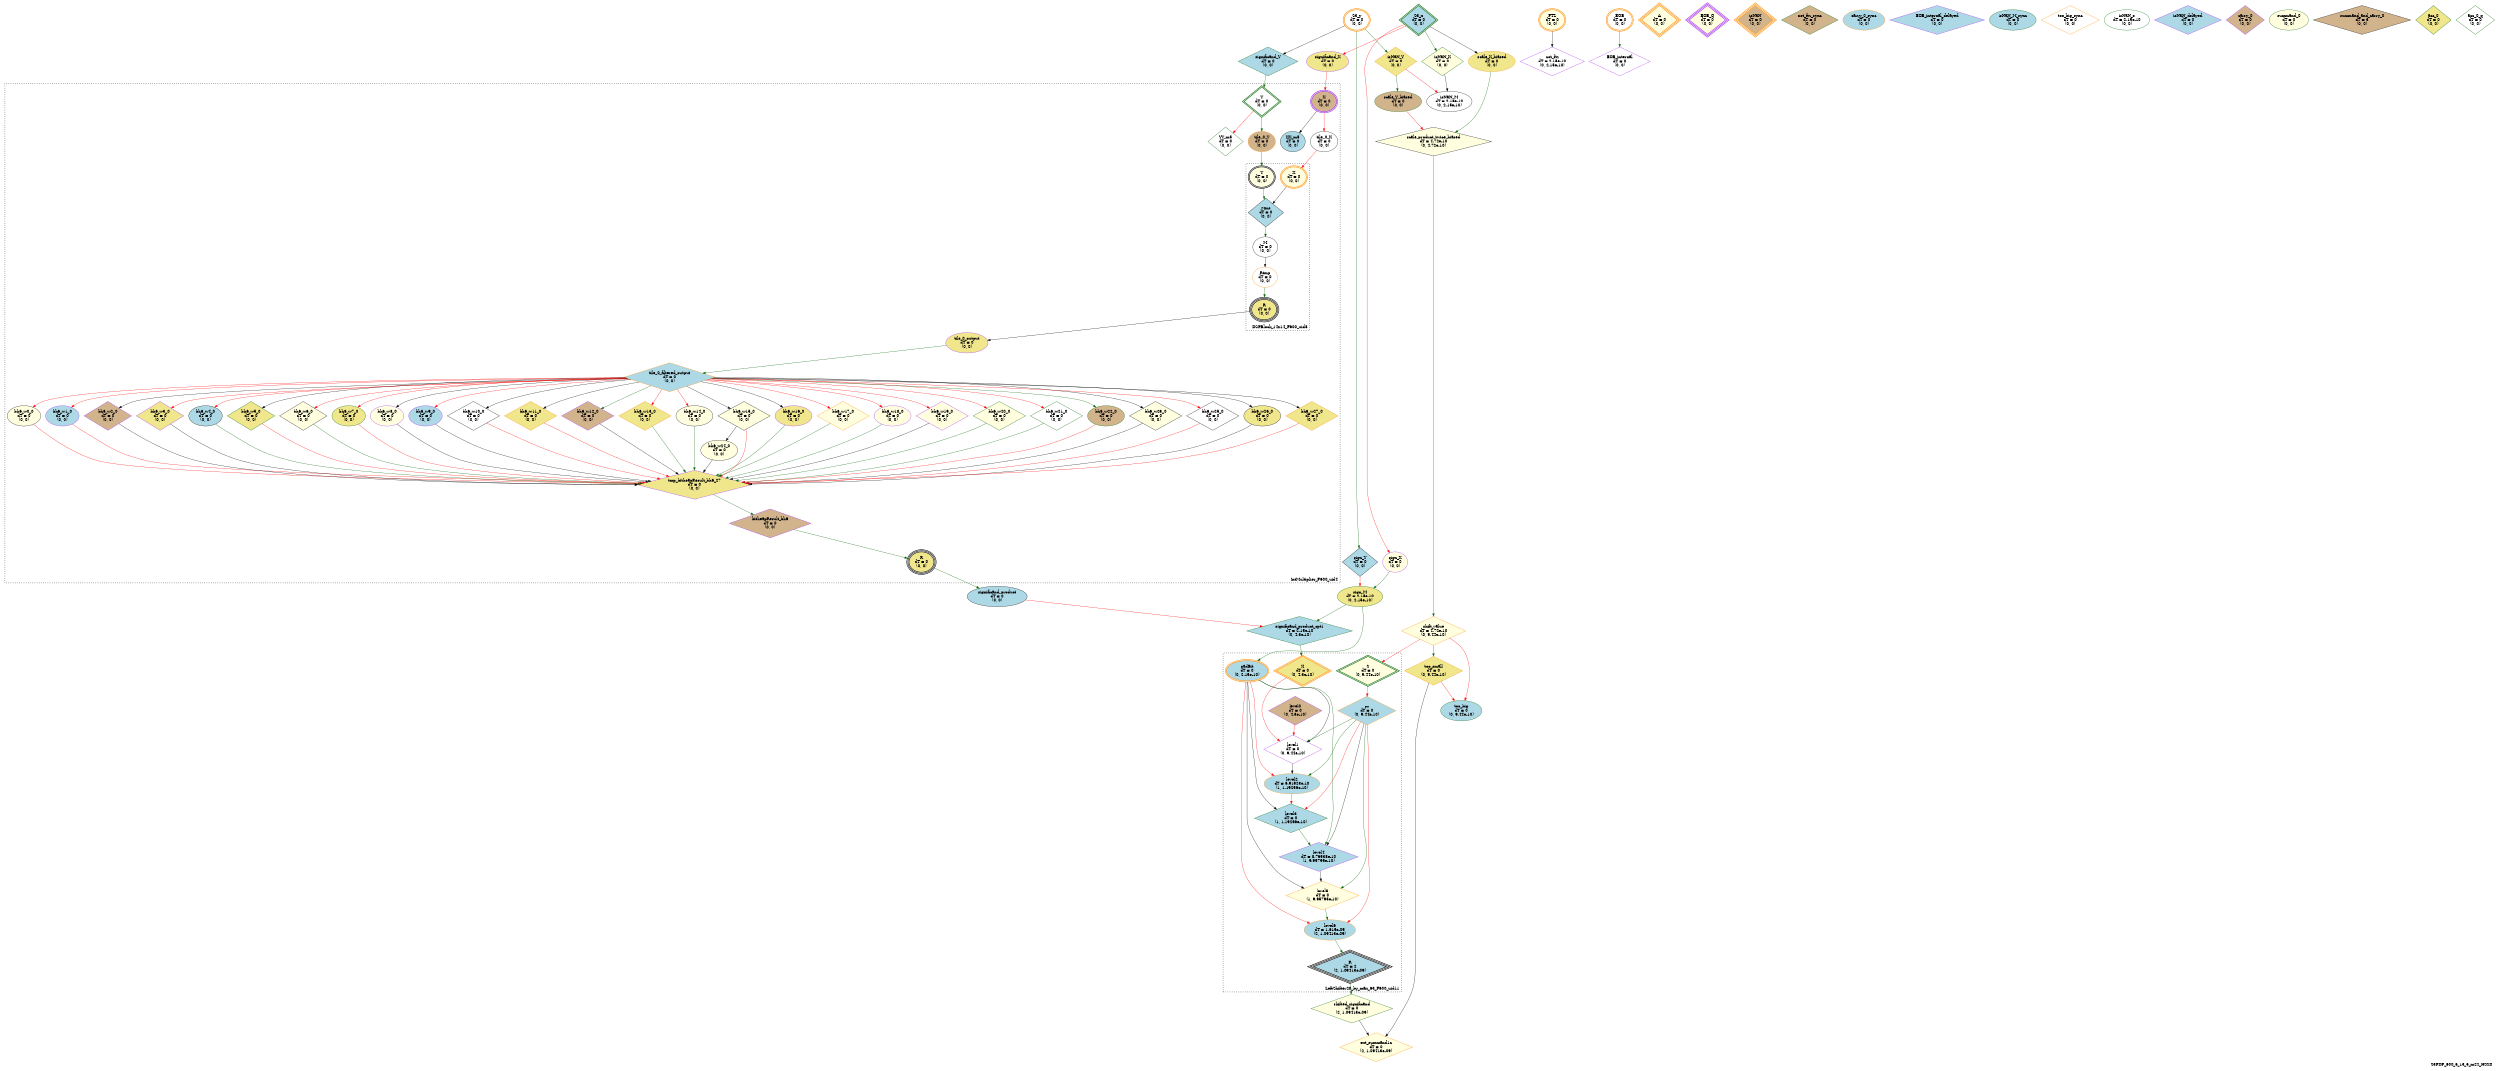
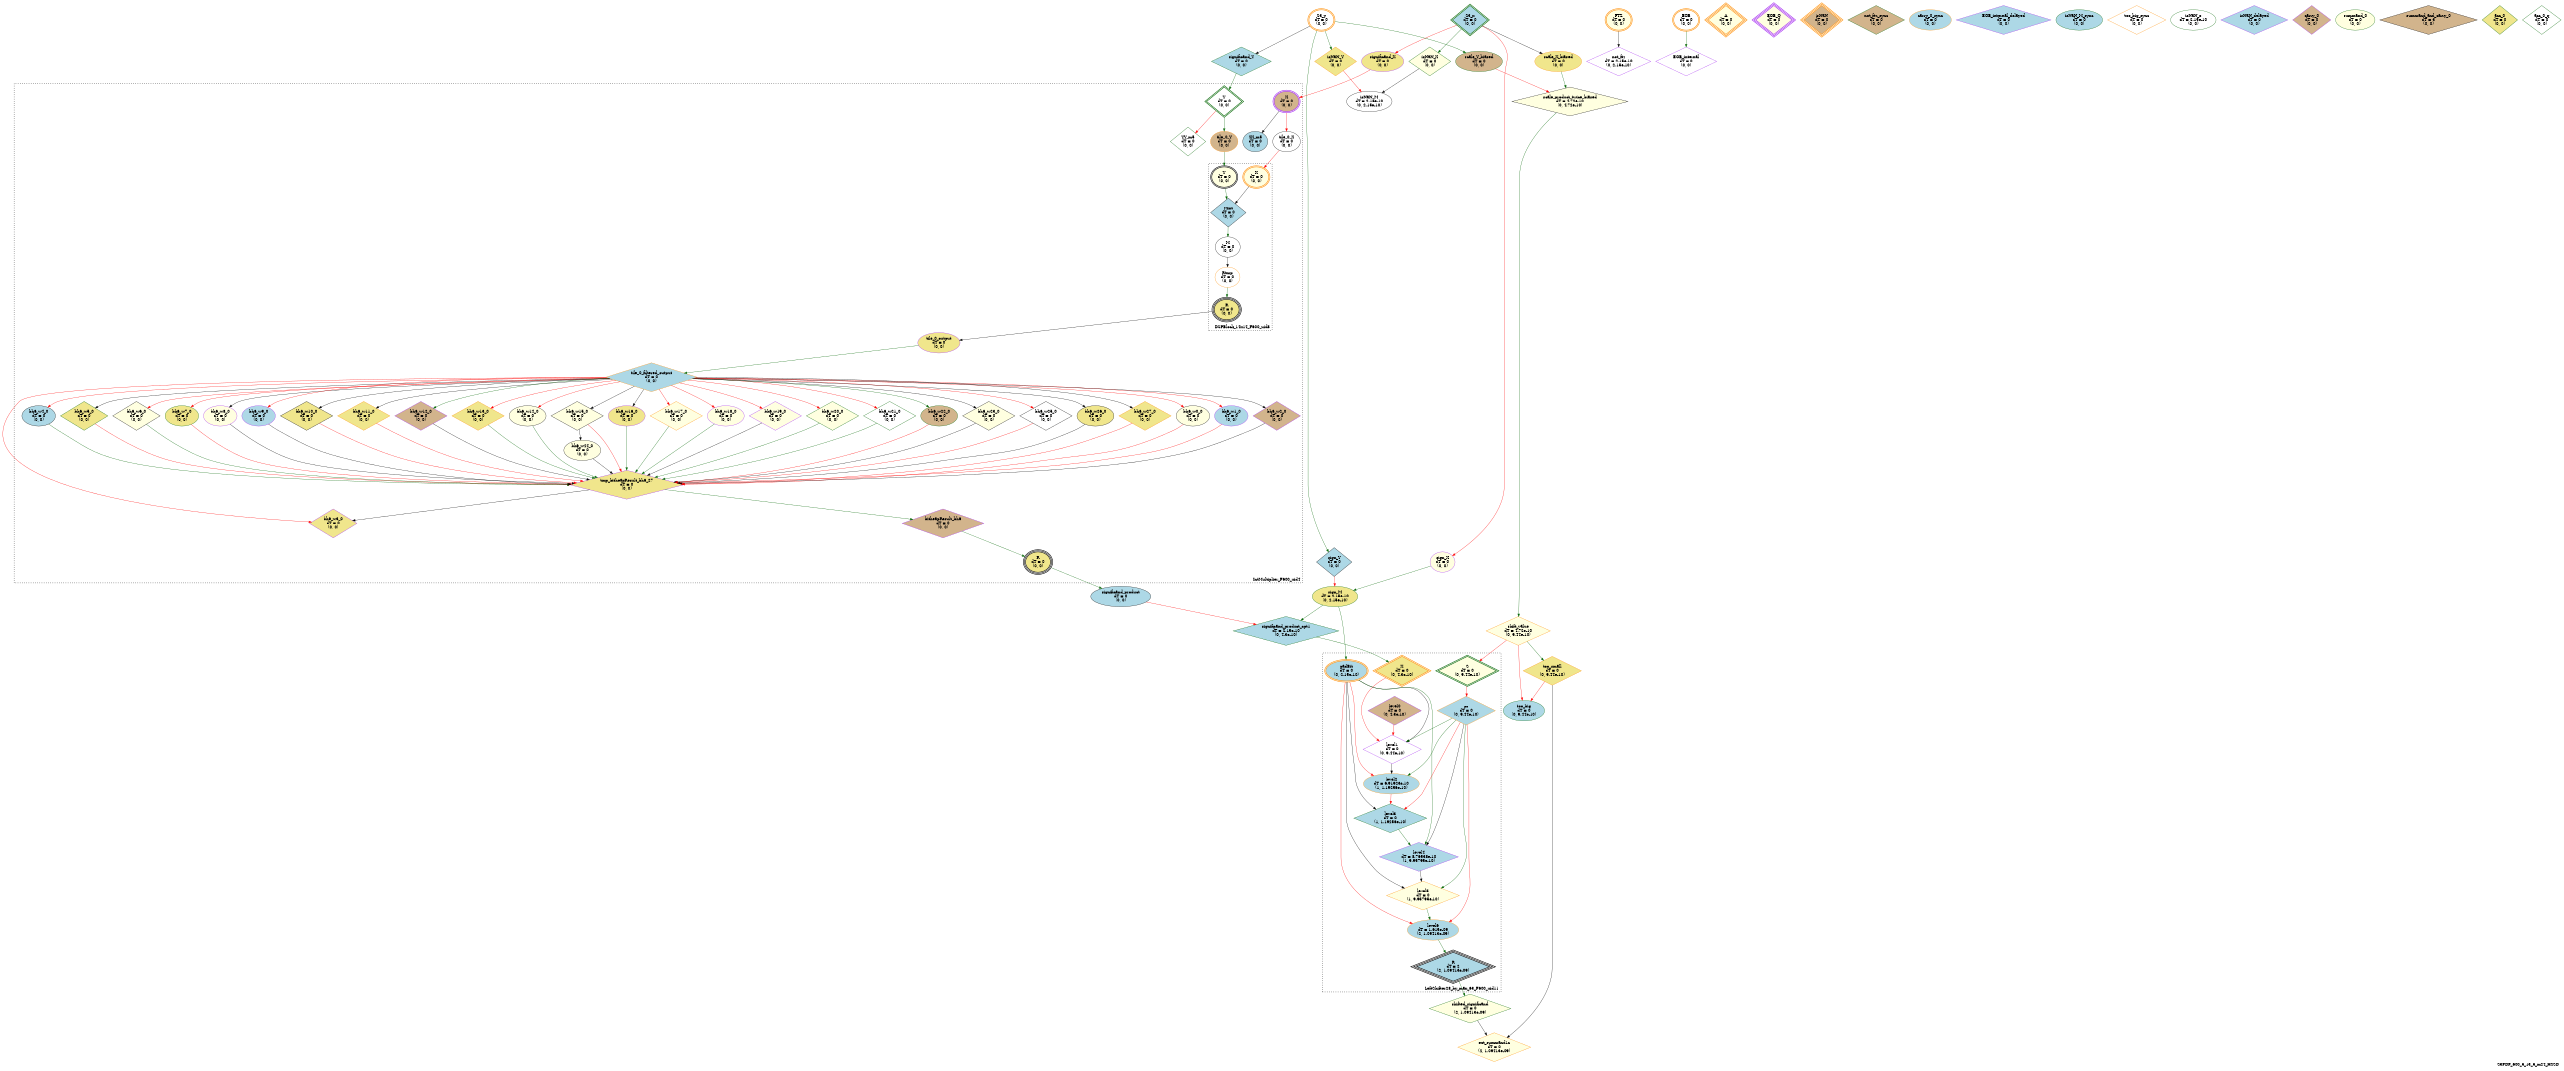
(1397, 82) -> (1400, 32)
(473, 416) -> (307, 416)
(291, 470) -> (472, 505)
